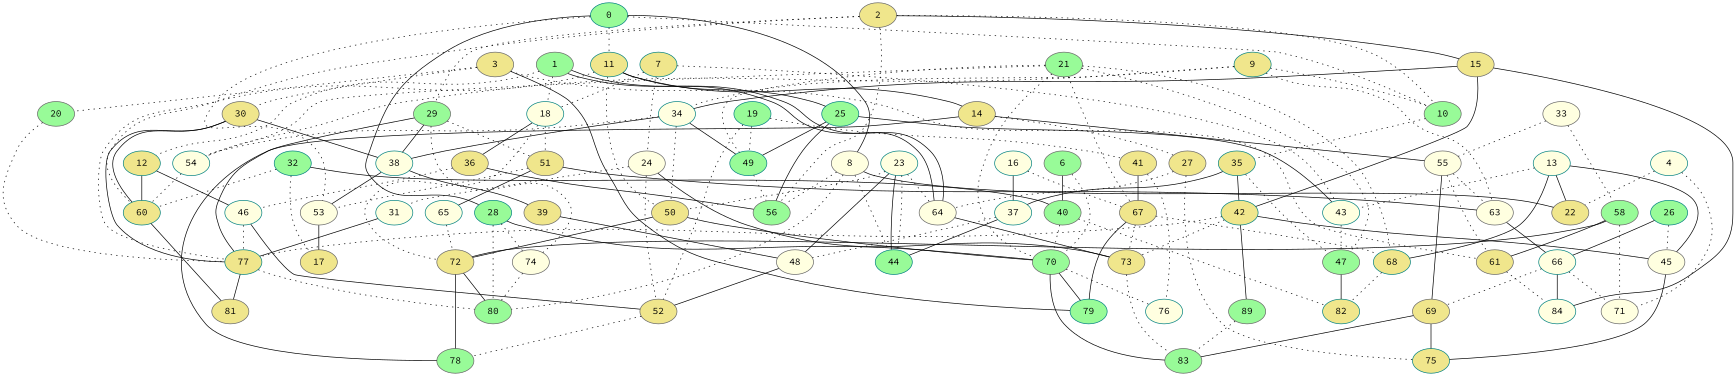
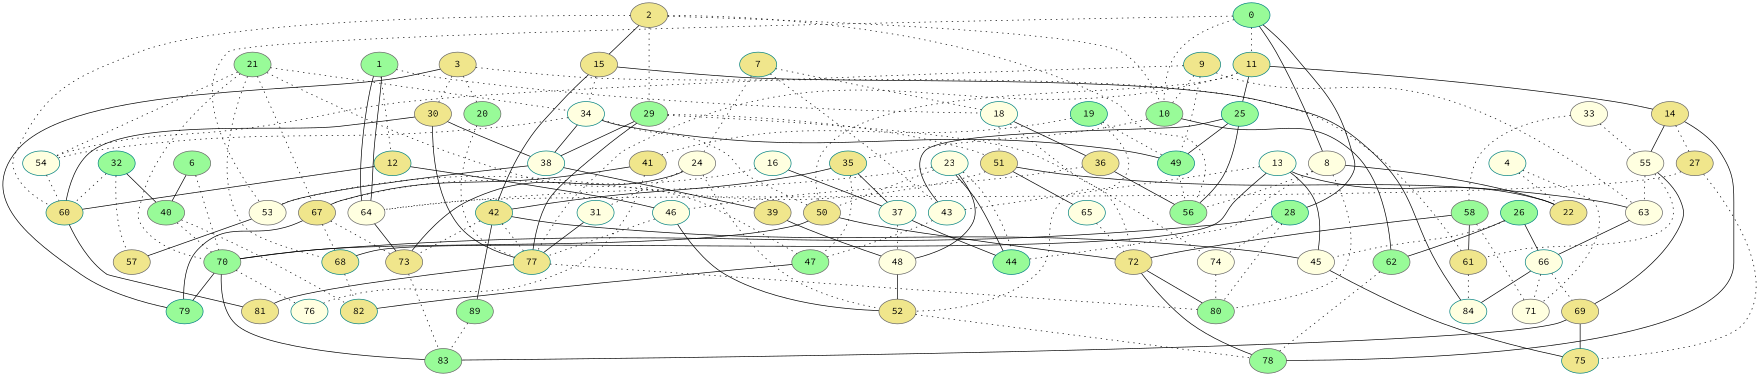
(1075, 81) -> (594, 84)
(319, 262) -> (132, 262)
none -> (1391, 262)
